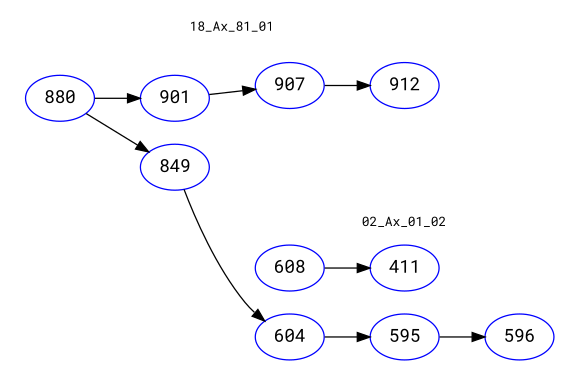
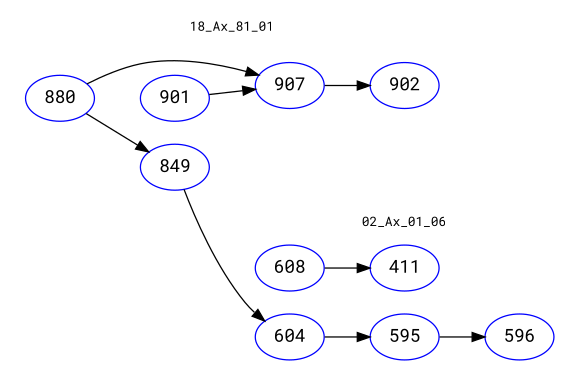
(405, 86) -> (405, 86)
(111, 98) -> (165, 61)
(405, 223) -> (405, 223)
